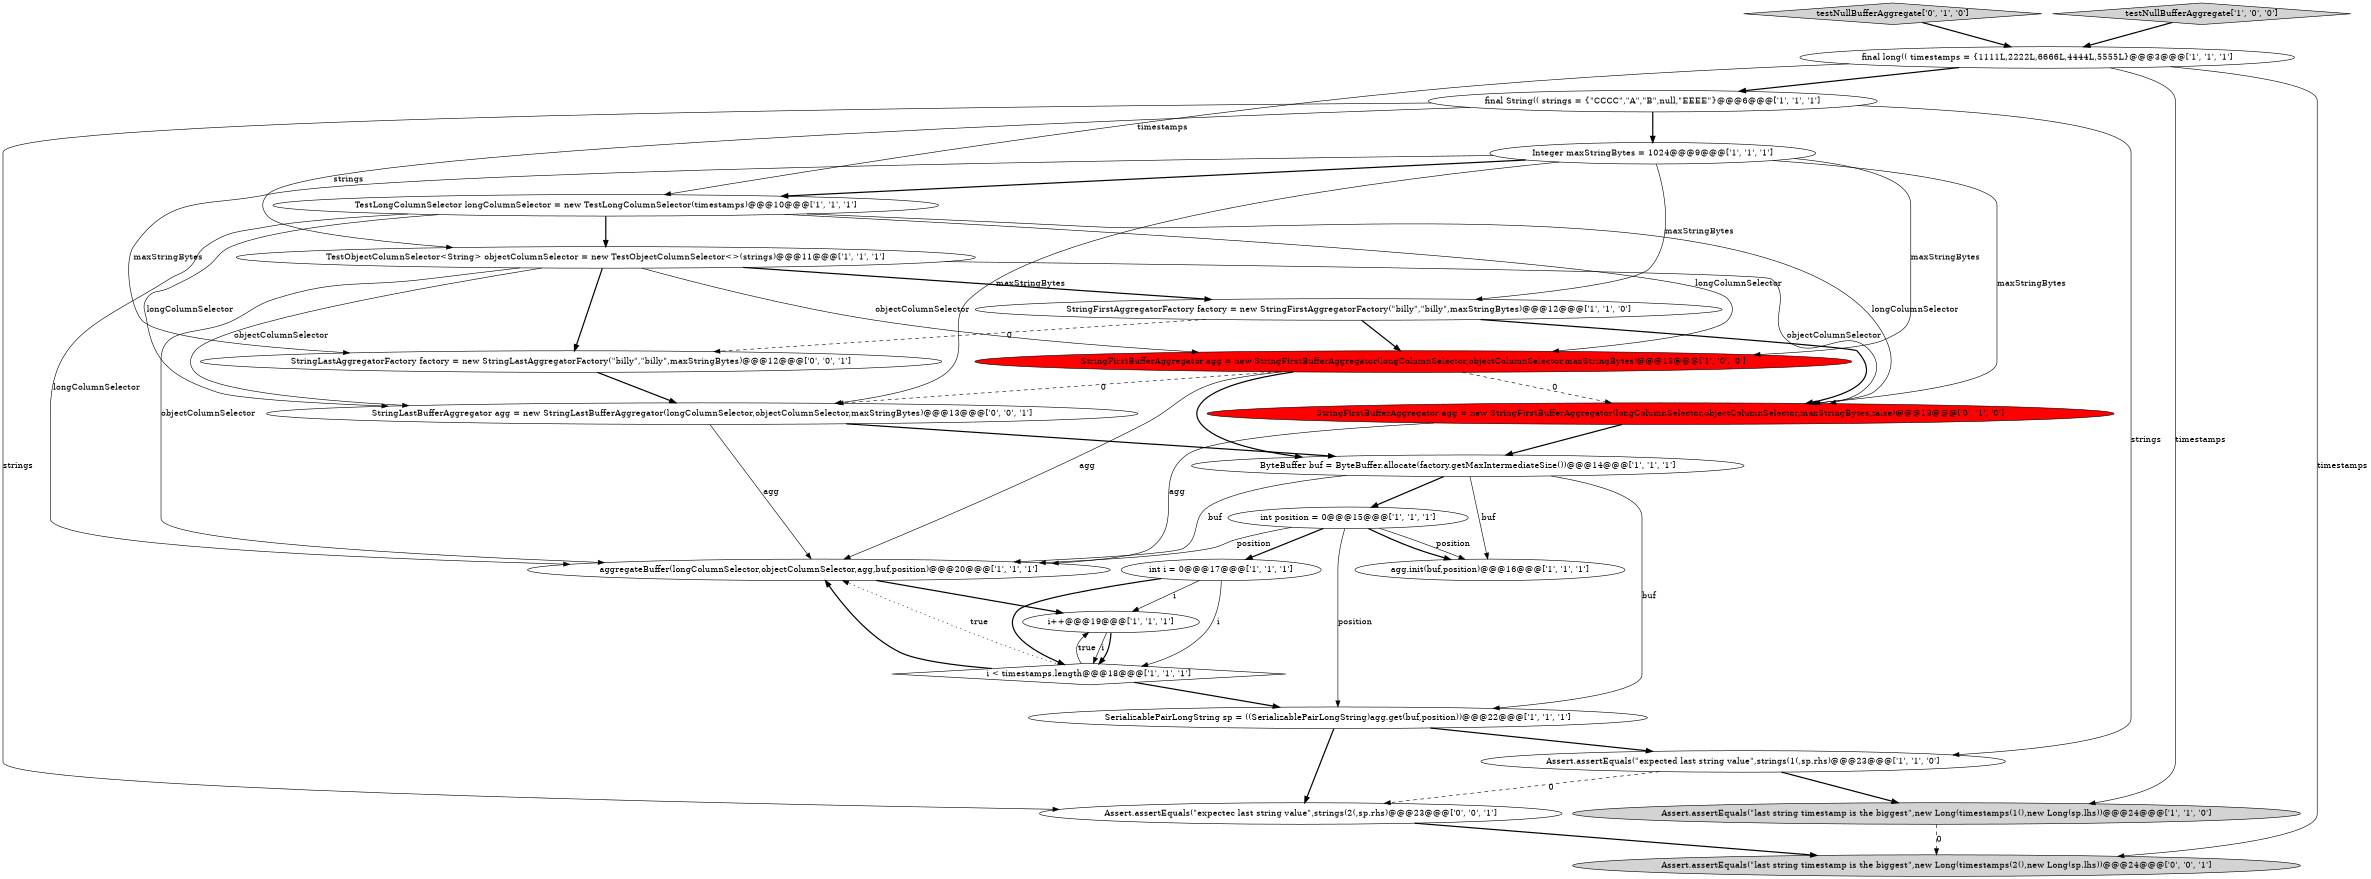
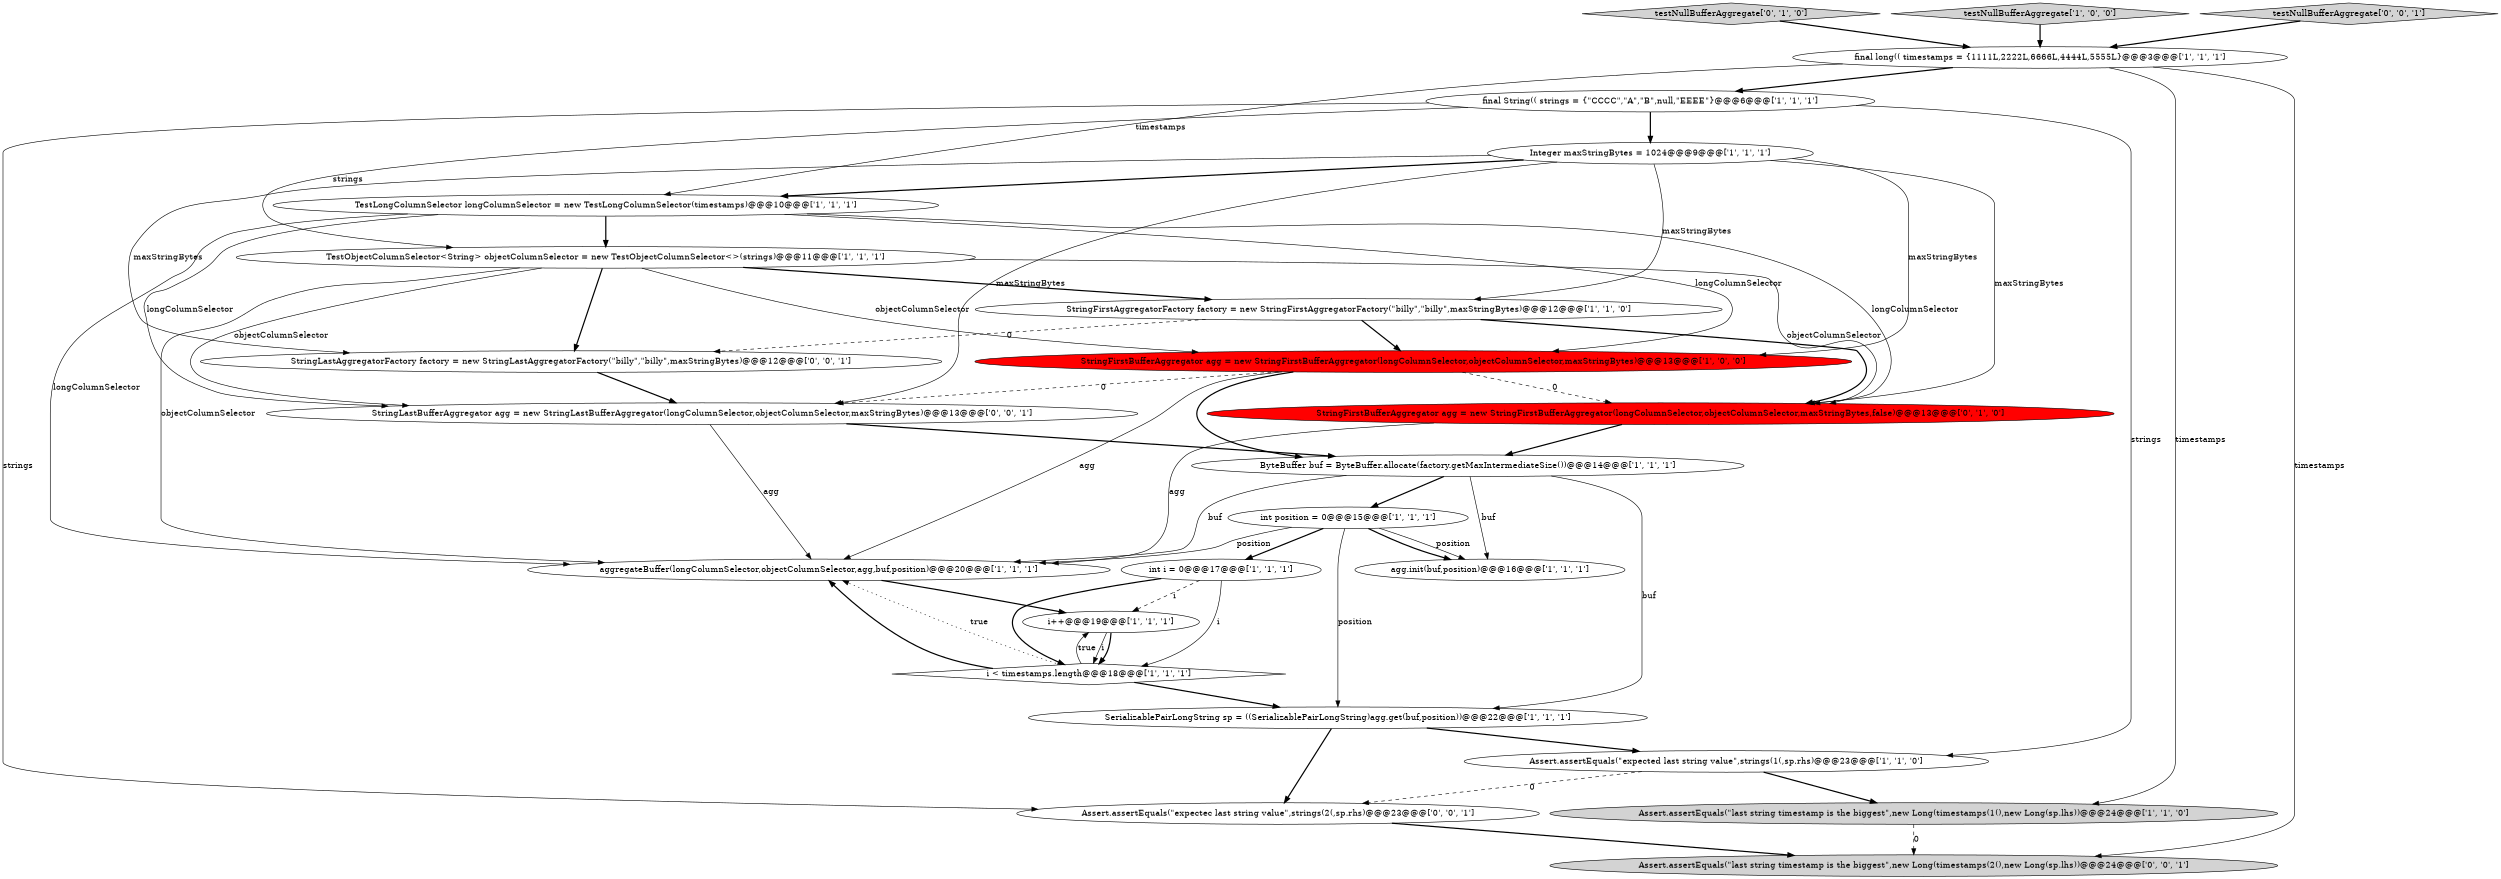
none -> (2349, 14)
(1169, 595) -> (1169, 595)
